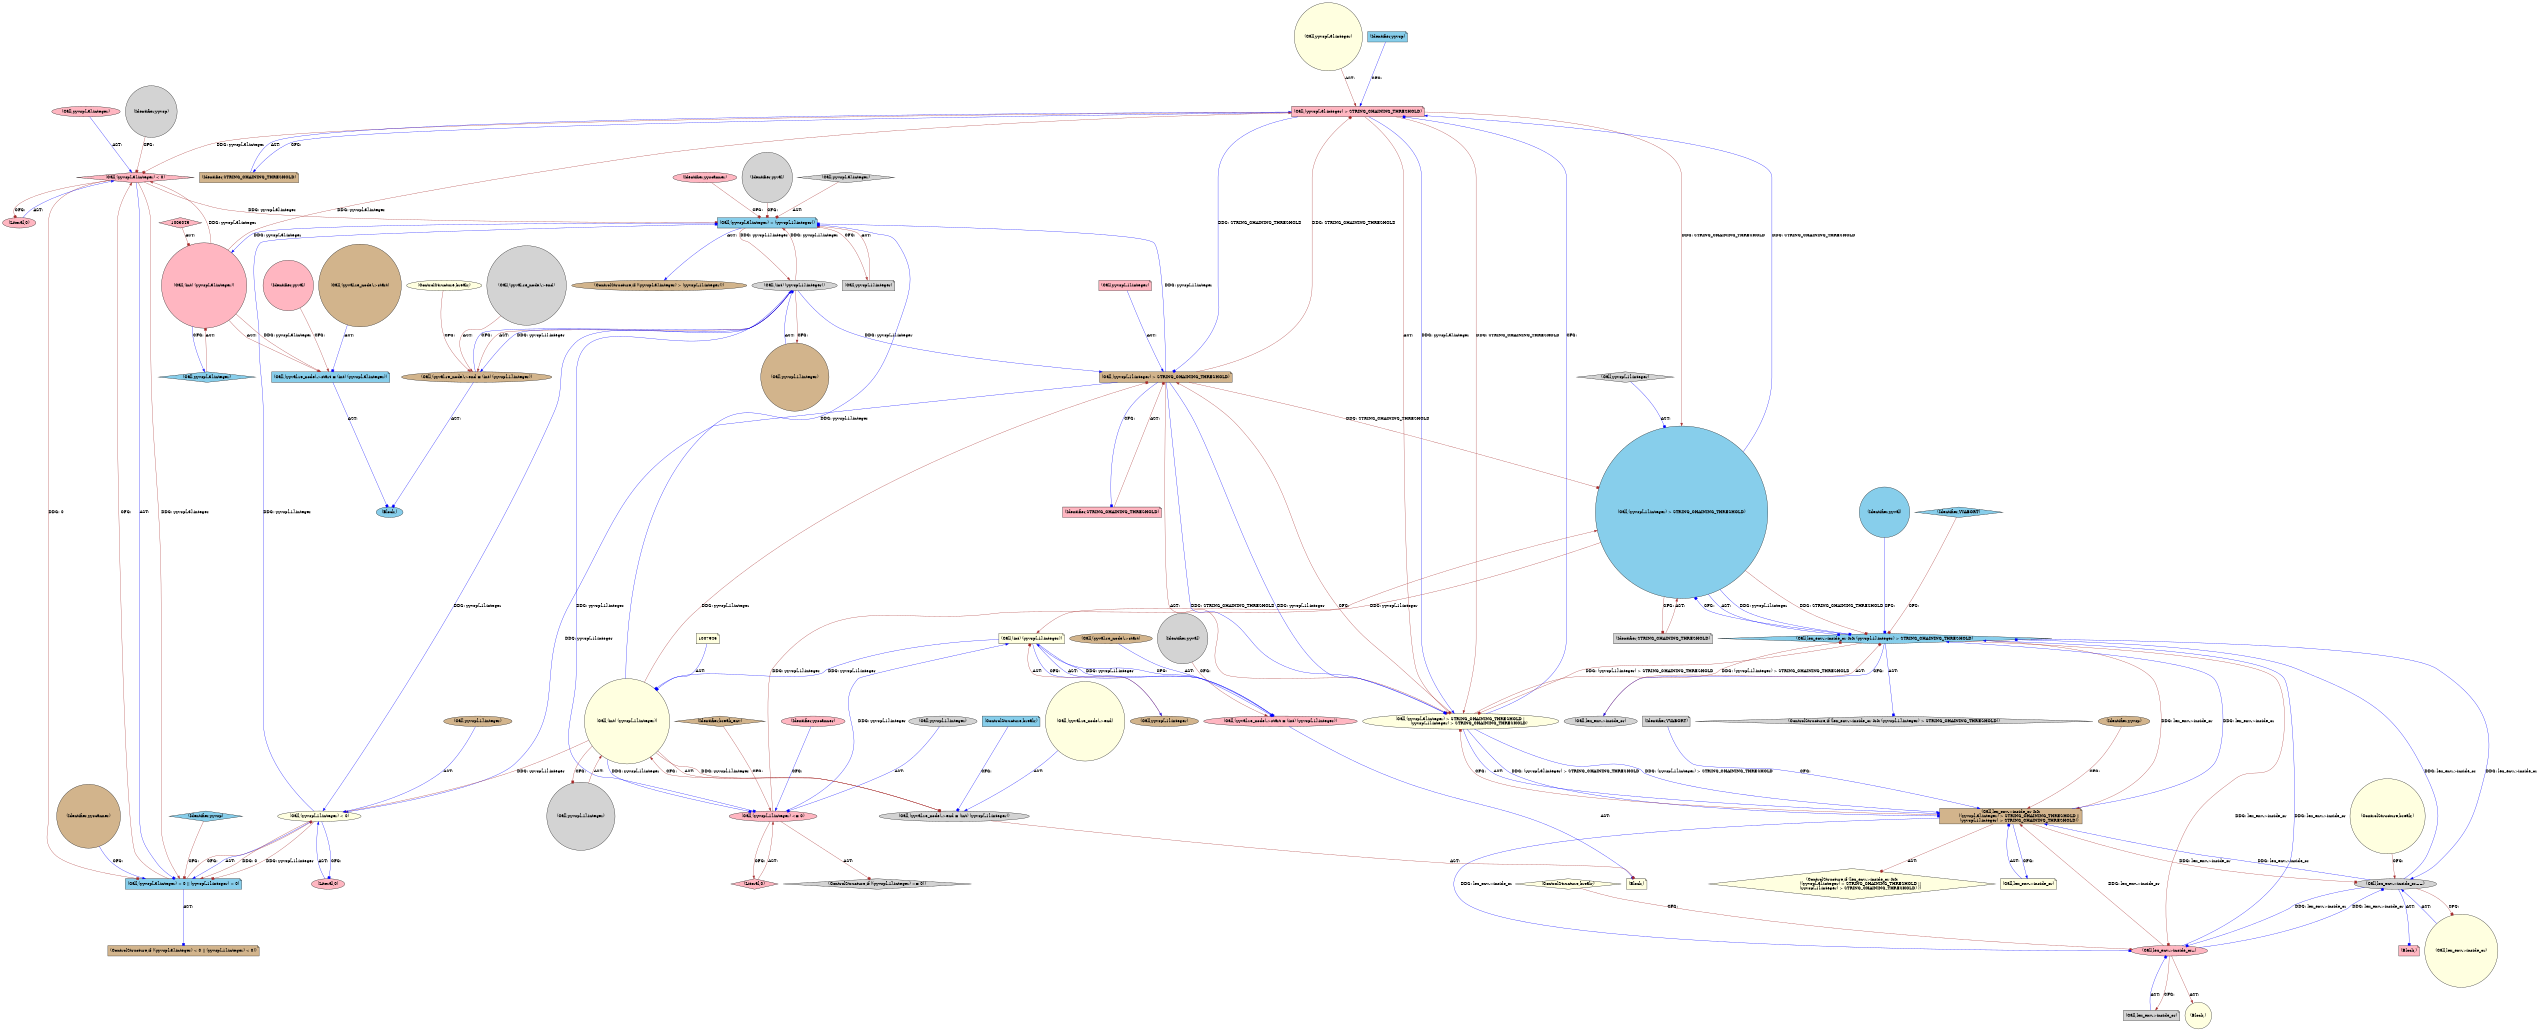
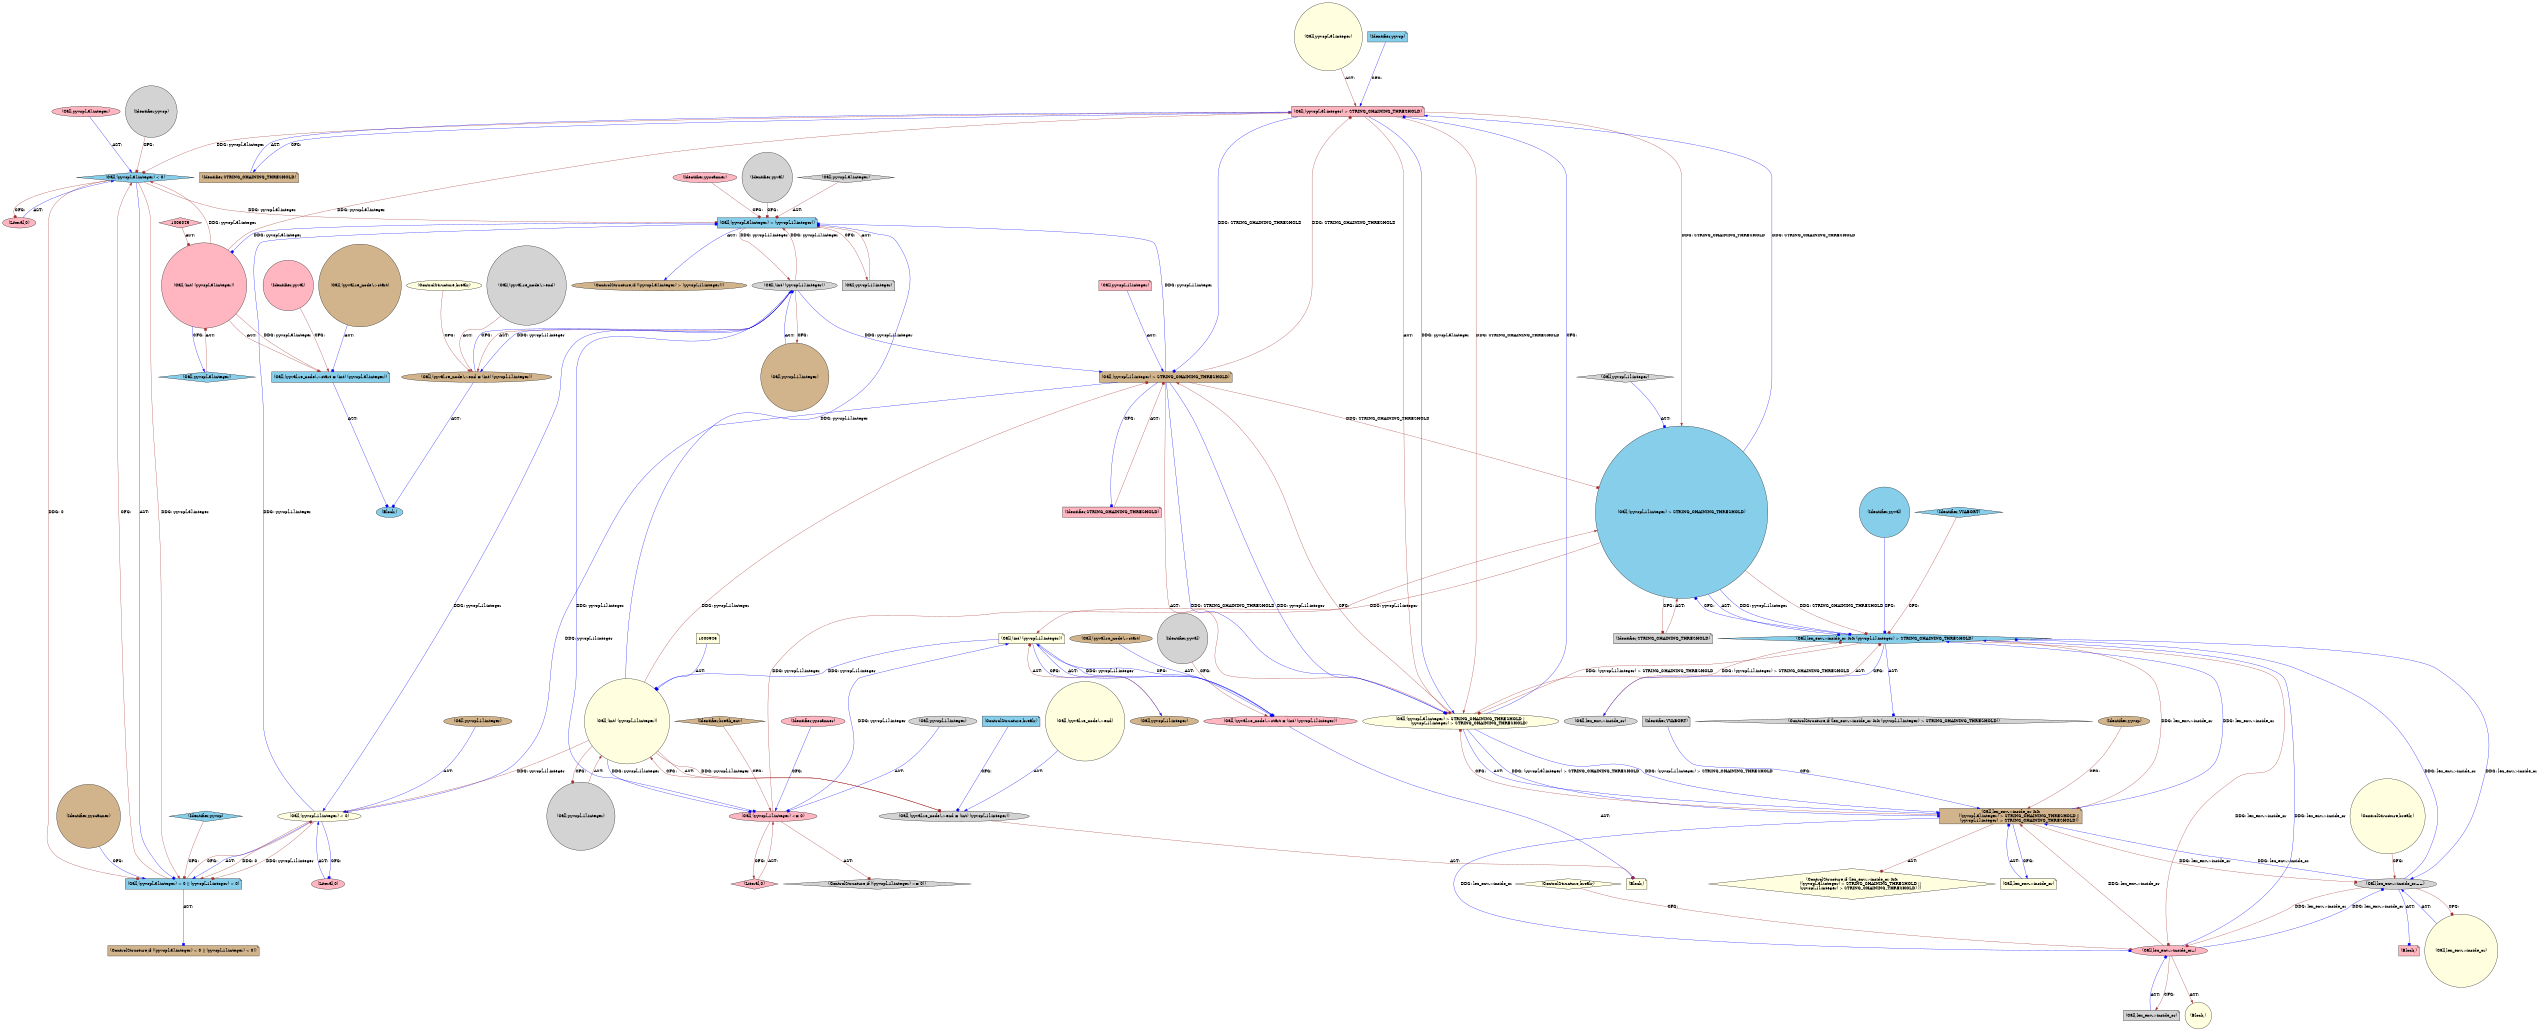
(135, 178) -> (135, 178)
(472, 224) -> (472, 224)
(708, 639) -> (708, 639)
(2276, 914) -> (2276, 914)
